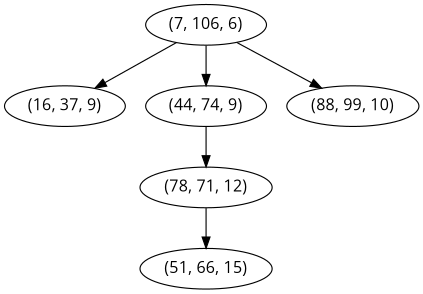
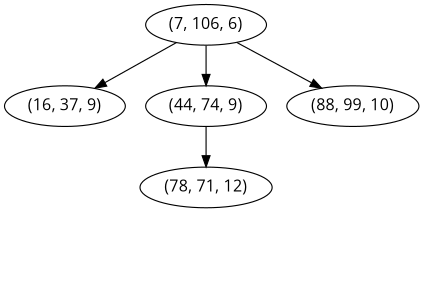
(206, 269) -> none
